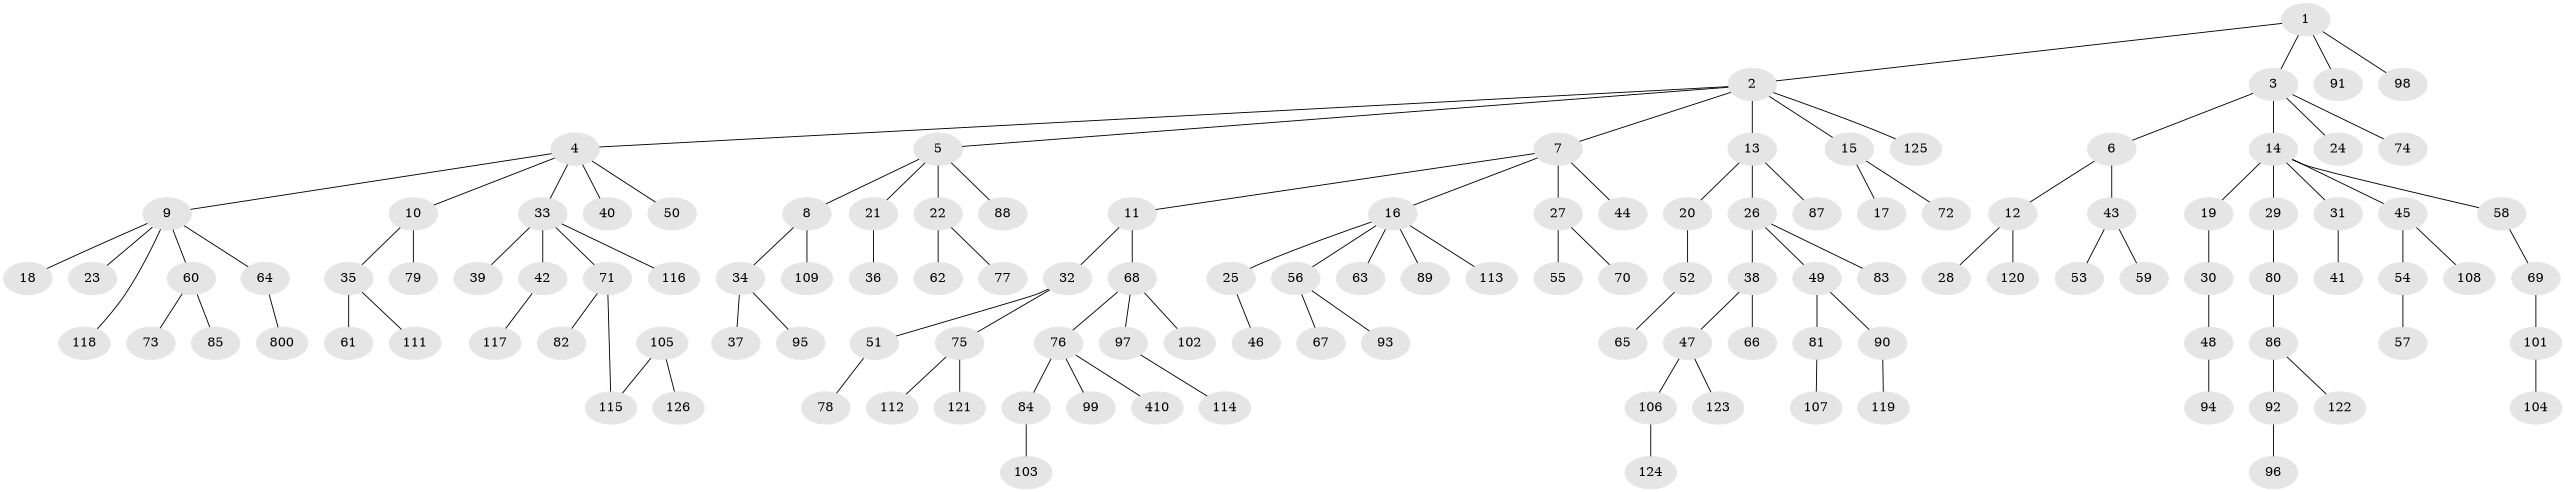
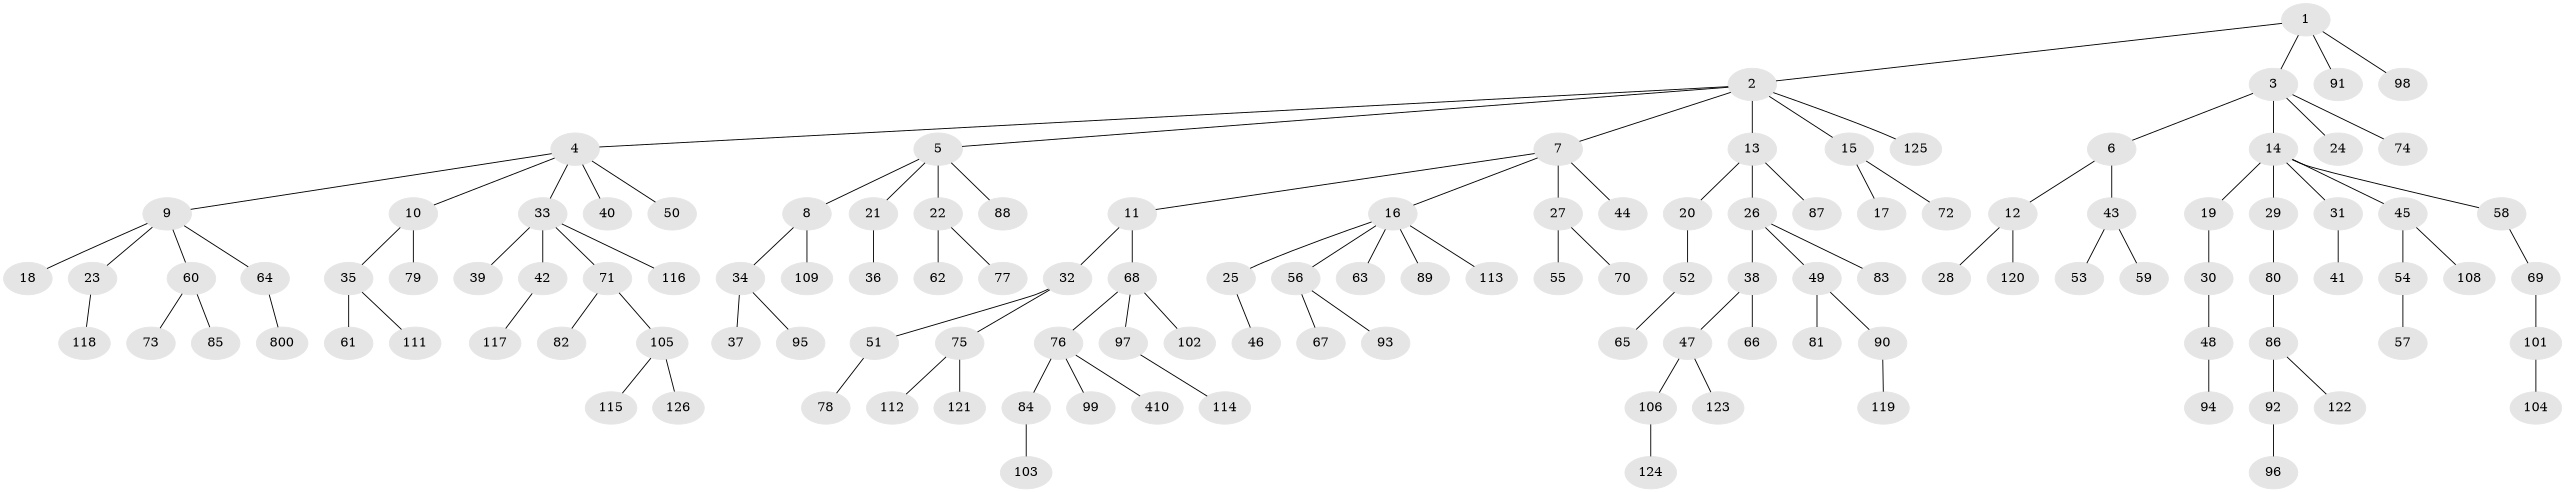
(133, 282) -> (89, 311)
(609, 343) -> (635, 311)
(1816, 408) -> none
